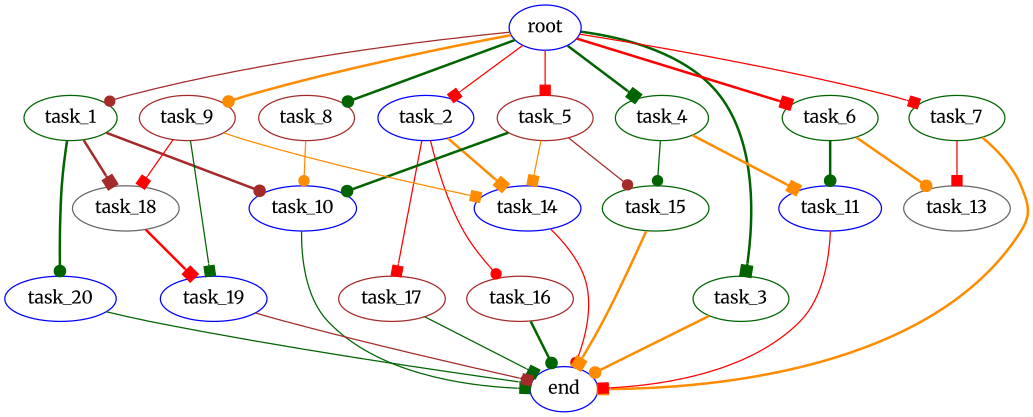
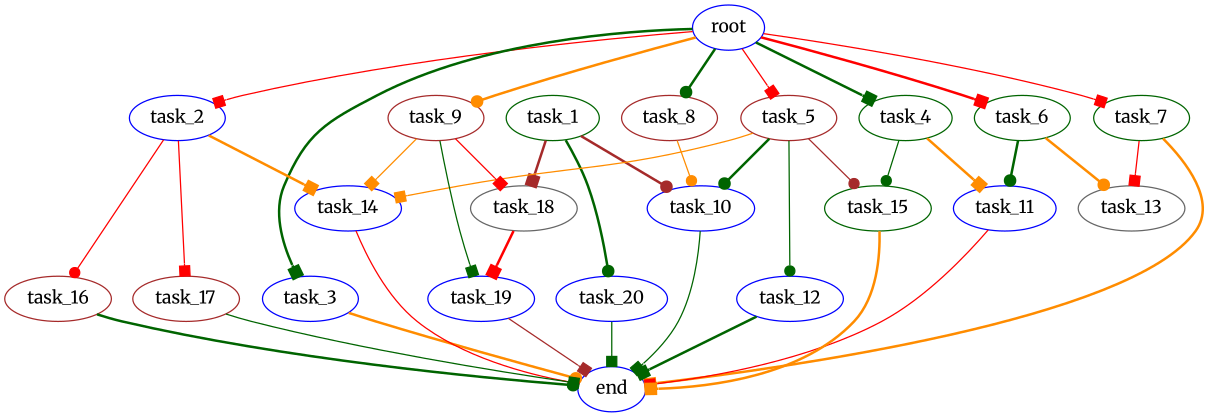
(311, 58) -> none
(741, 299) -> (310, 299)
none -> (790, 299)
